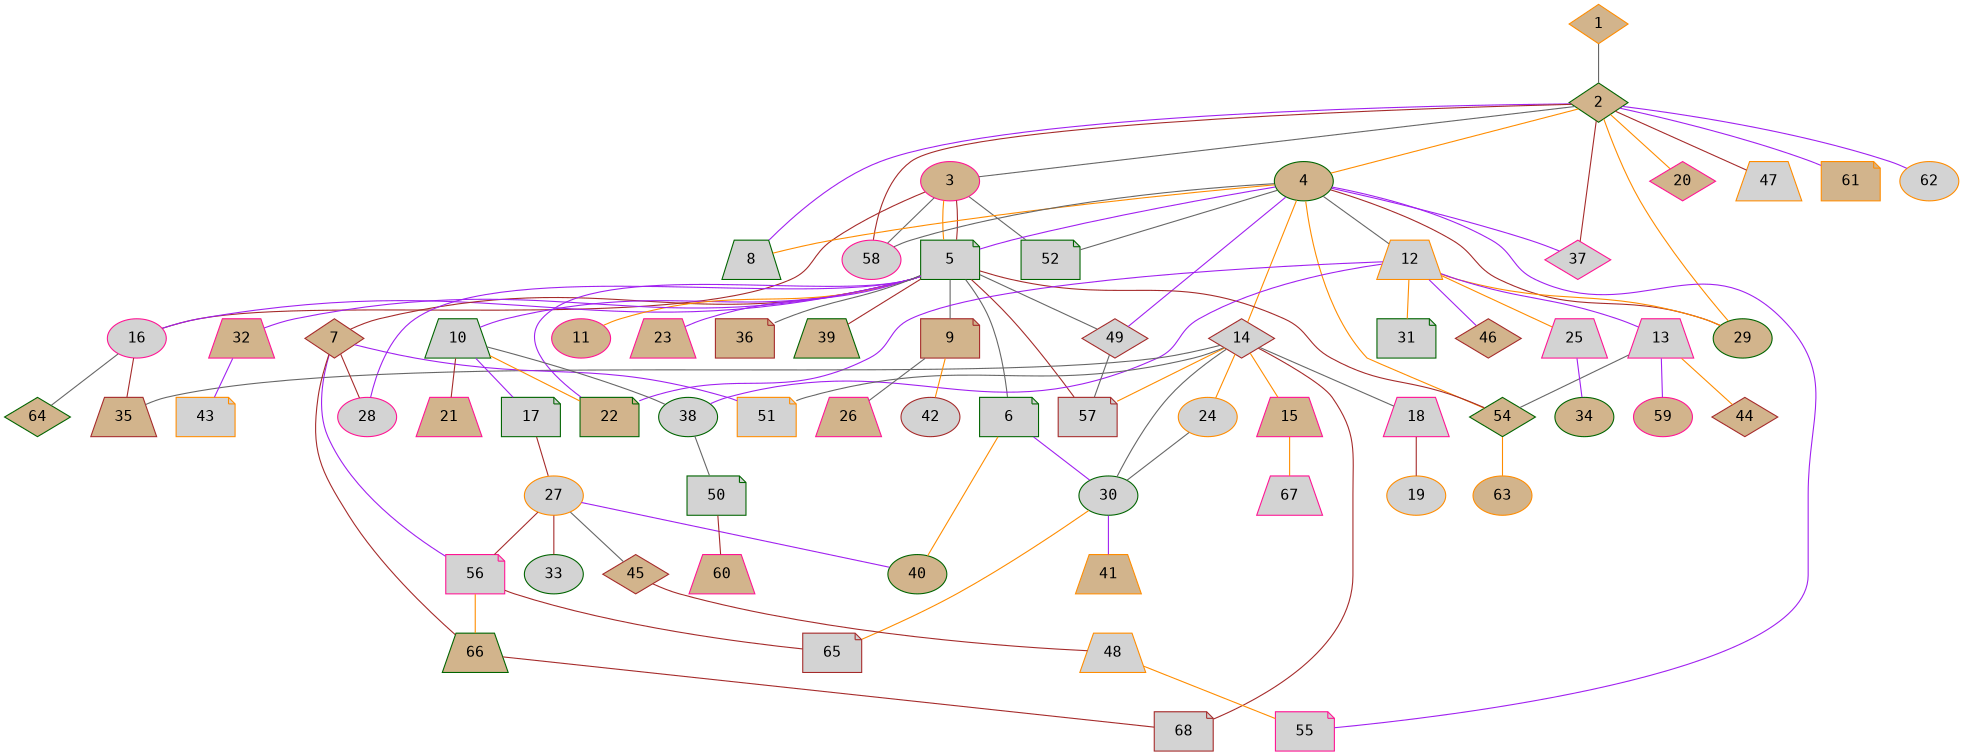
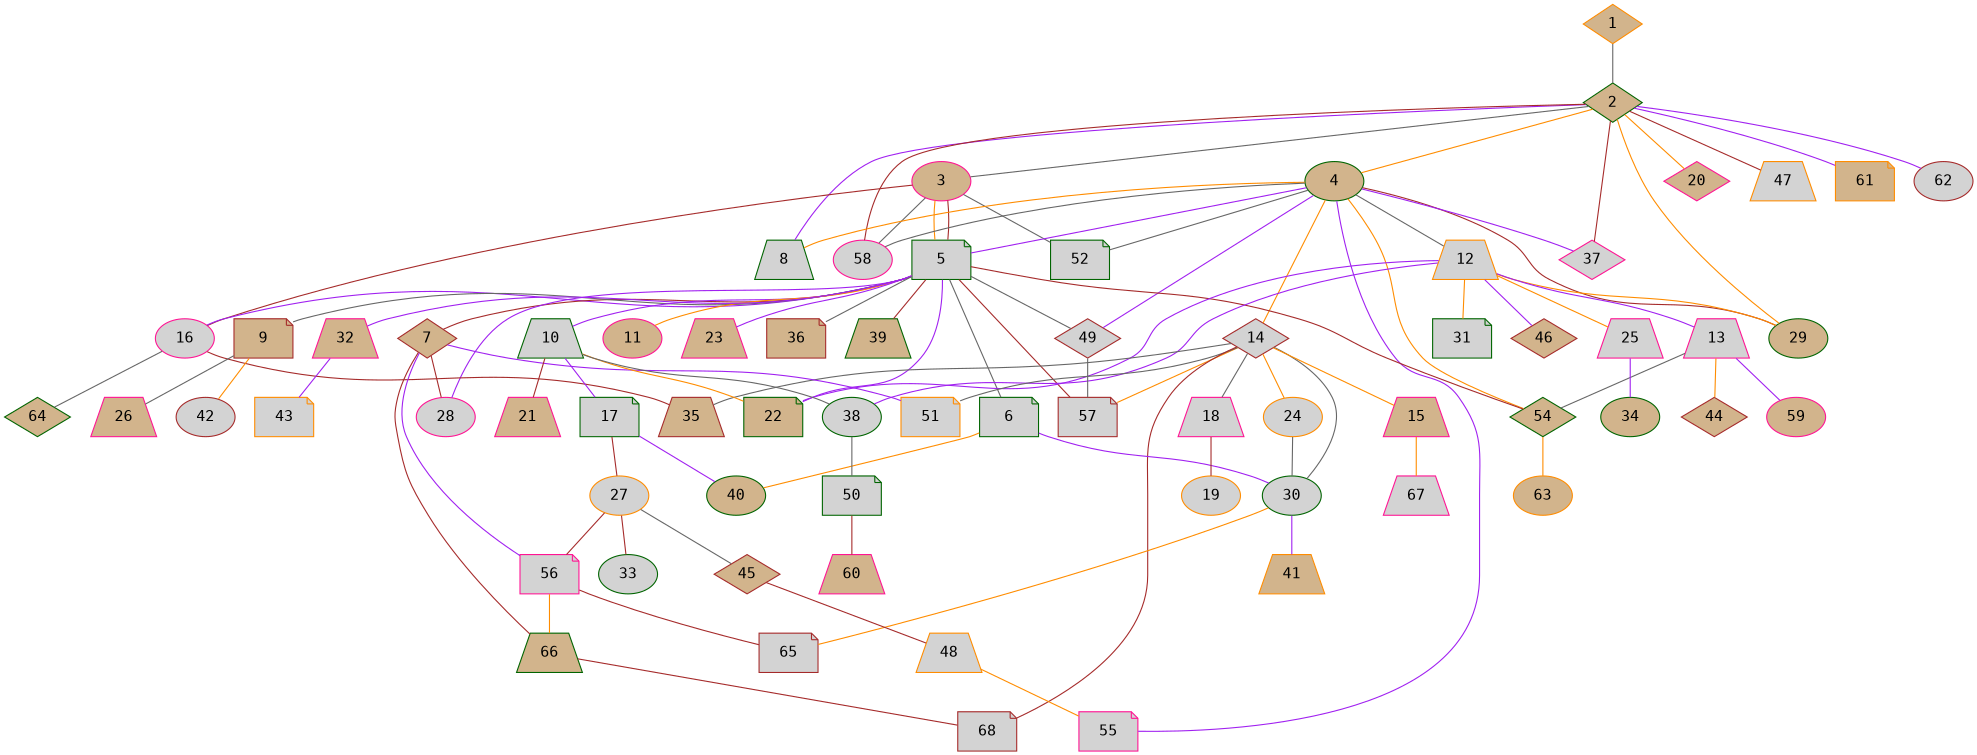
(1929, 181) -> (1943, 181)
(735, 535) -> (677, 459)
